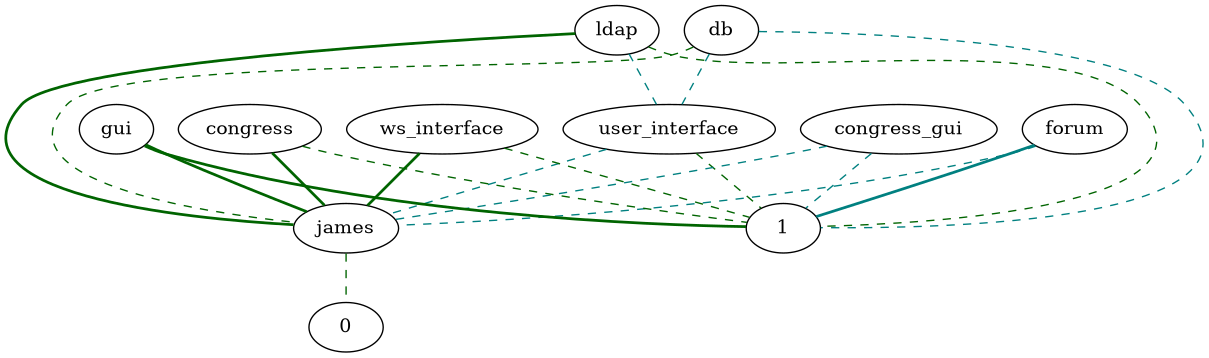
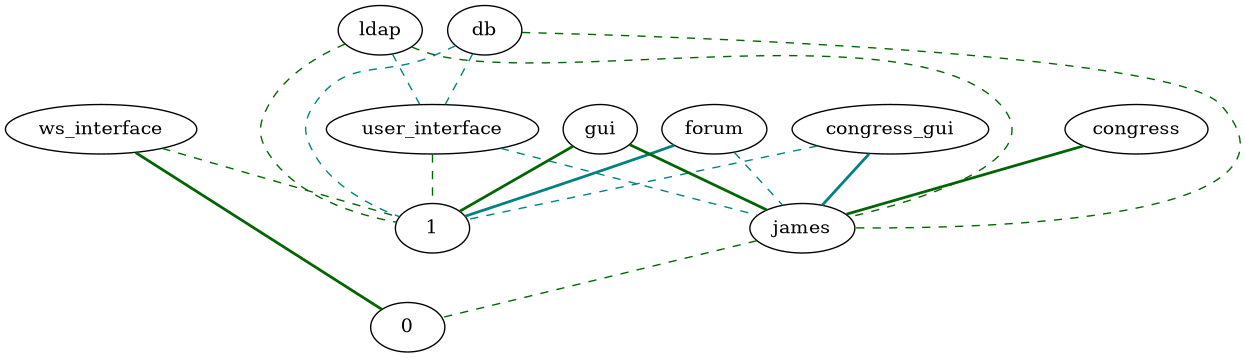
(121, 74) -> (820, 56)
(393, 179) -> (259, 231)
(601, 187) -> (846, 180)
(524, 190) -> none
